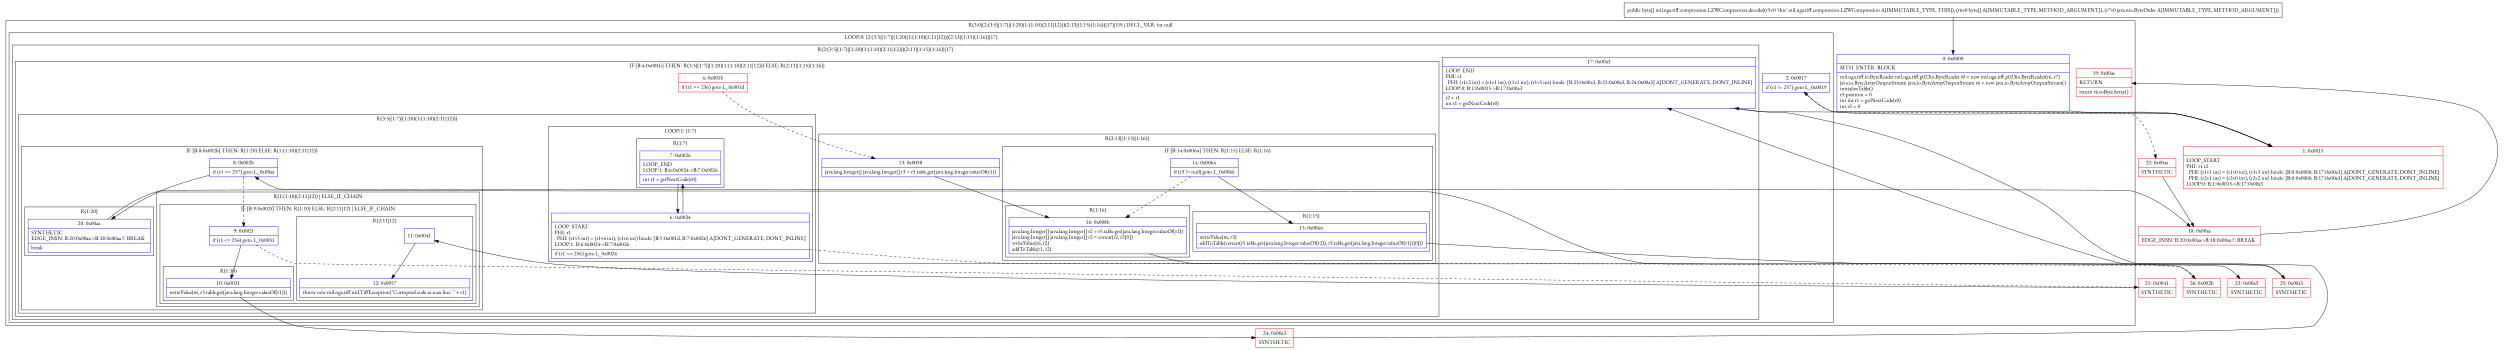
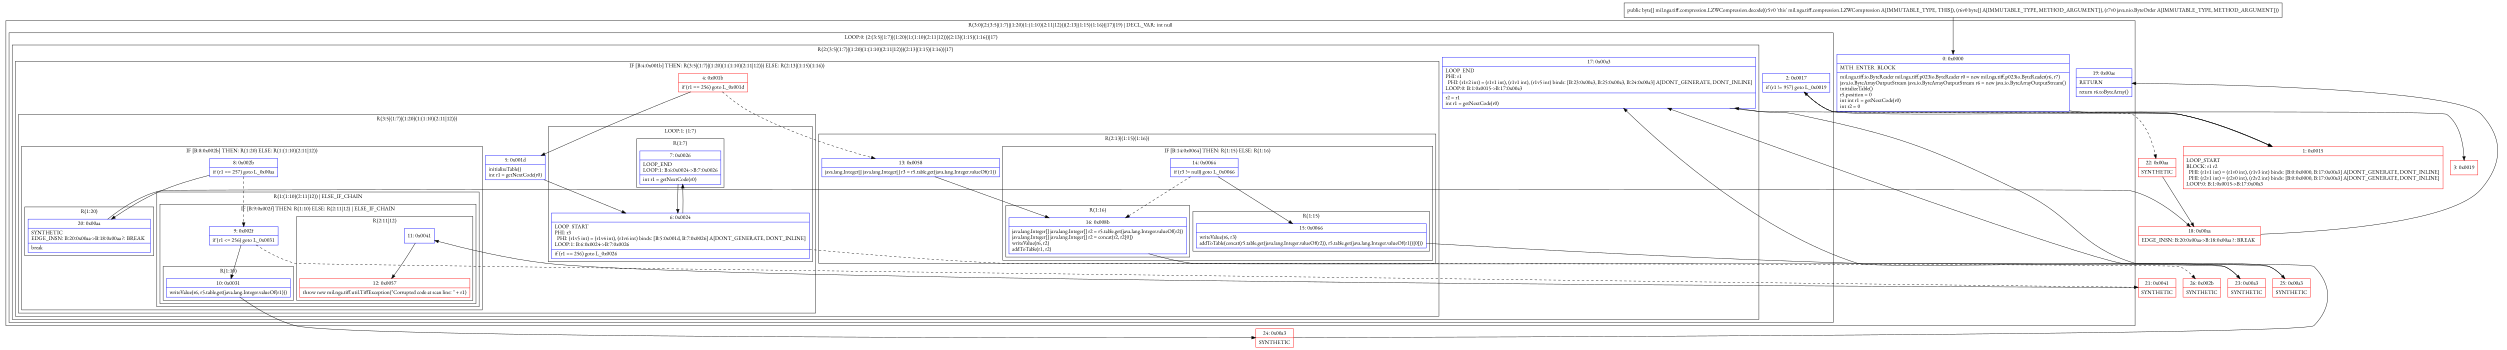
(2104, 83) -> (2104, 83)
(1796, 87) -> (1796, 87)
(2198, 166) -> (2202, 166)
none -> (515, 168)
none -> (2464, 168)
(1430, 192) -> none
(563, 232) -> (563, 232)
none -> (1846, 259)
(385, 288) -> (385, 288)
